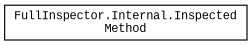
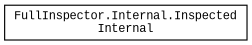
(126, 23) -> (126, 23)
